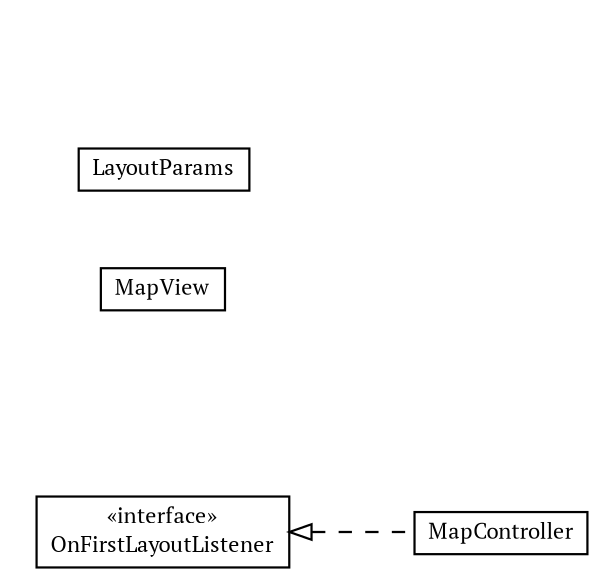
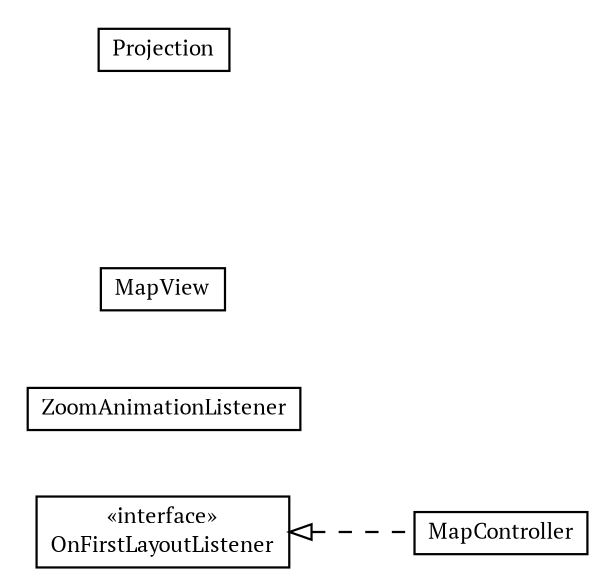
none -> (163, 49)
(163, 168) -> none
none -> (163, 408)
